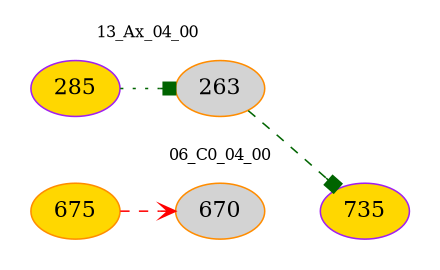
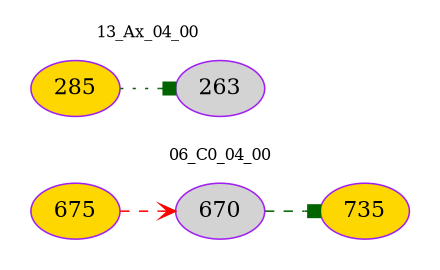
(220, 89) -> (220, 89)
(295, 151) -> (285, 211)
(75, 211) -> (75, 211)
(220, 211) -> (220, 211)
